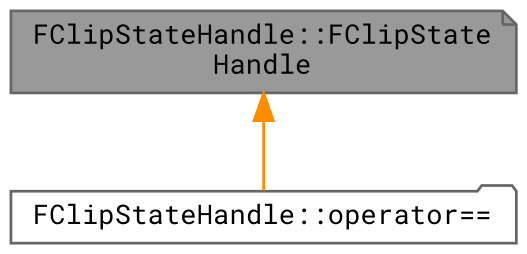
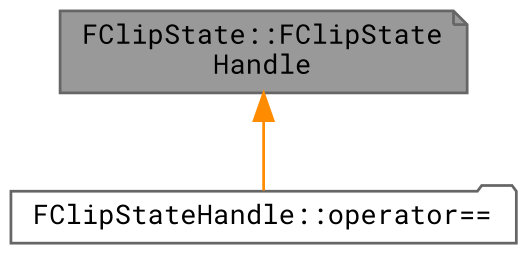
(264, 52) -> (264, 52)
